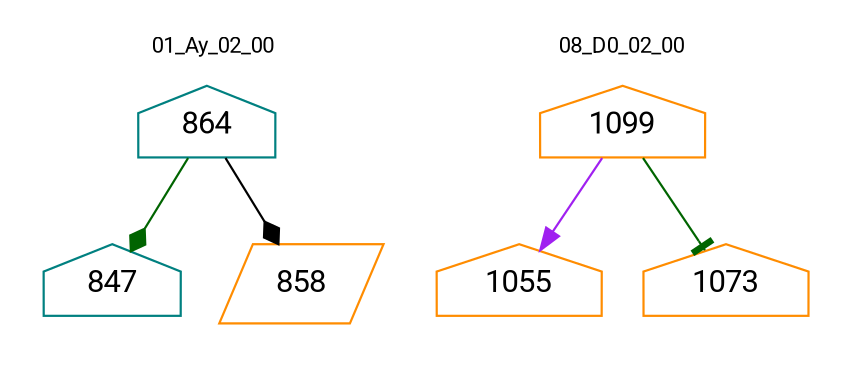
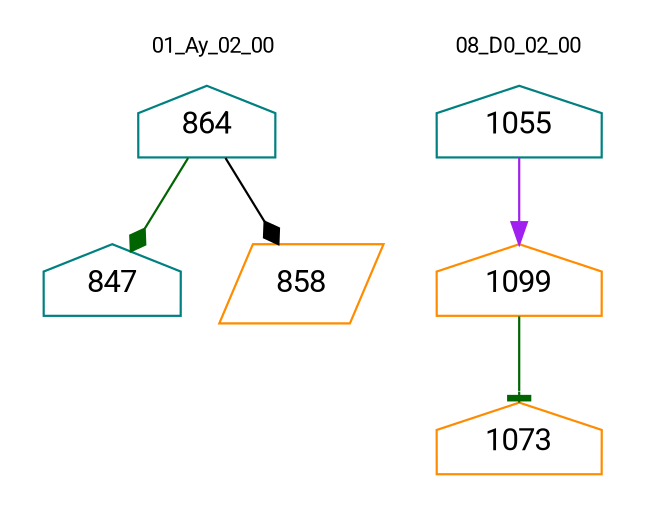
(577, 195) -> (519, 190)
(519, 284) -> (519, 125)
